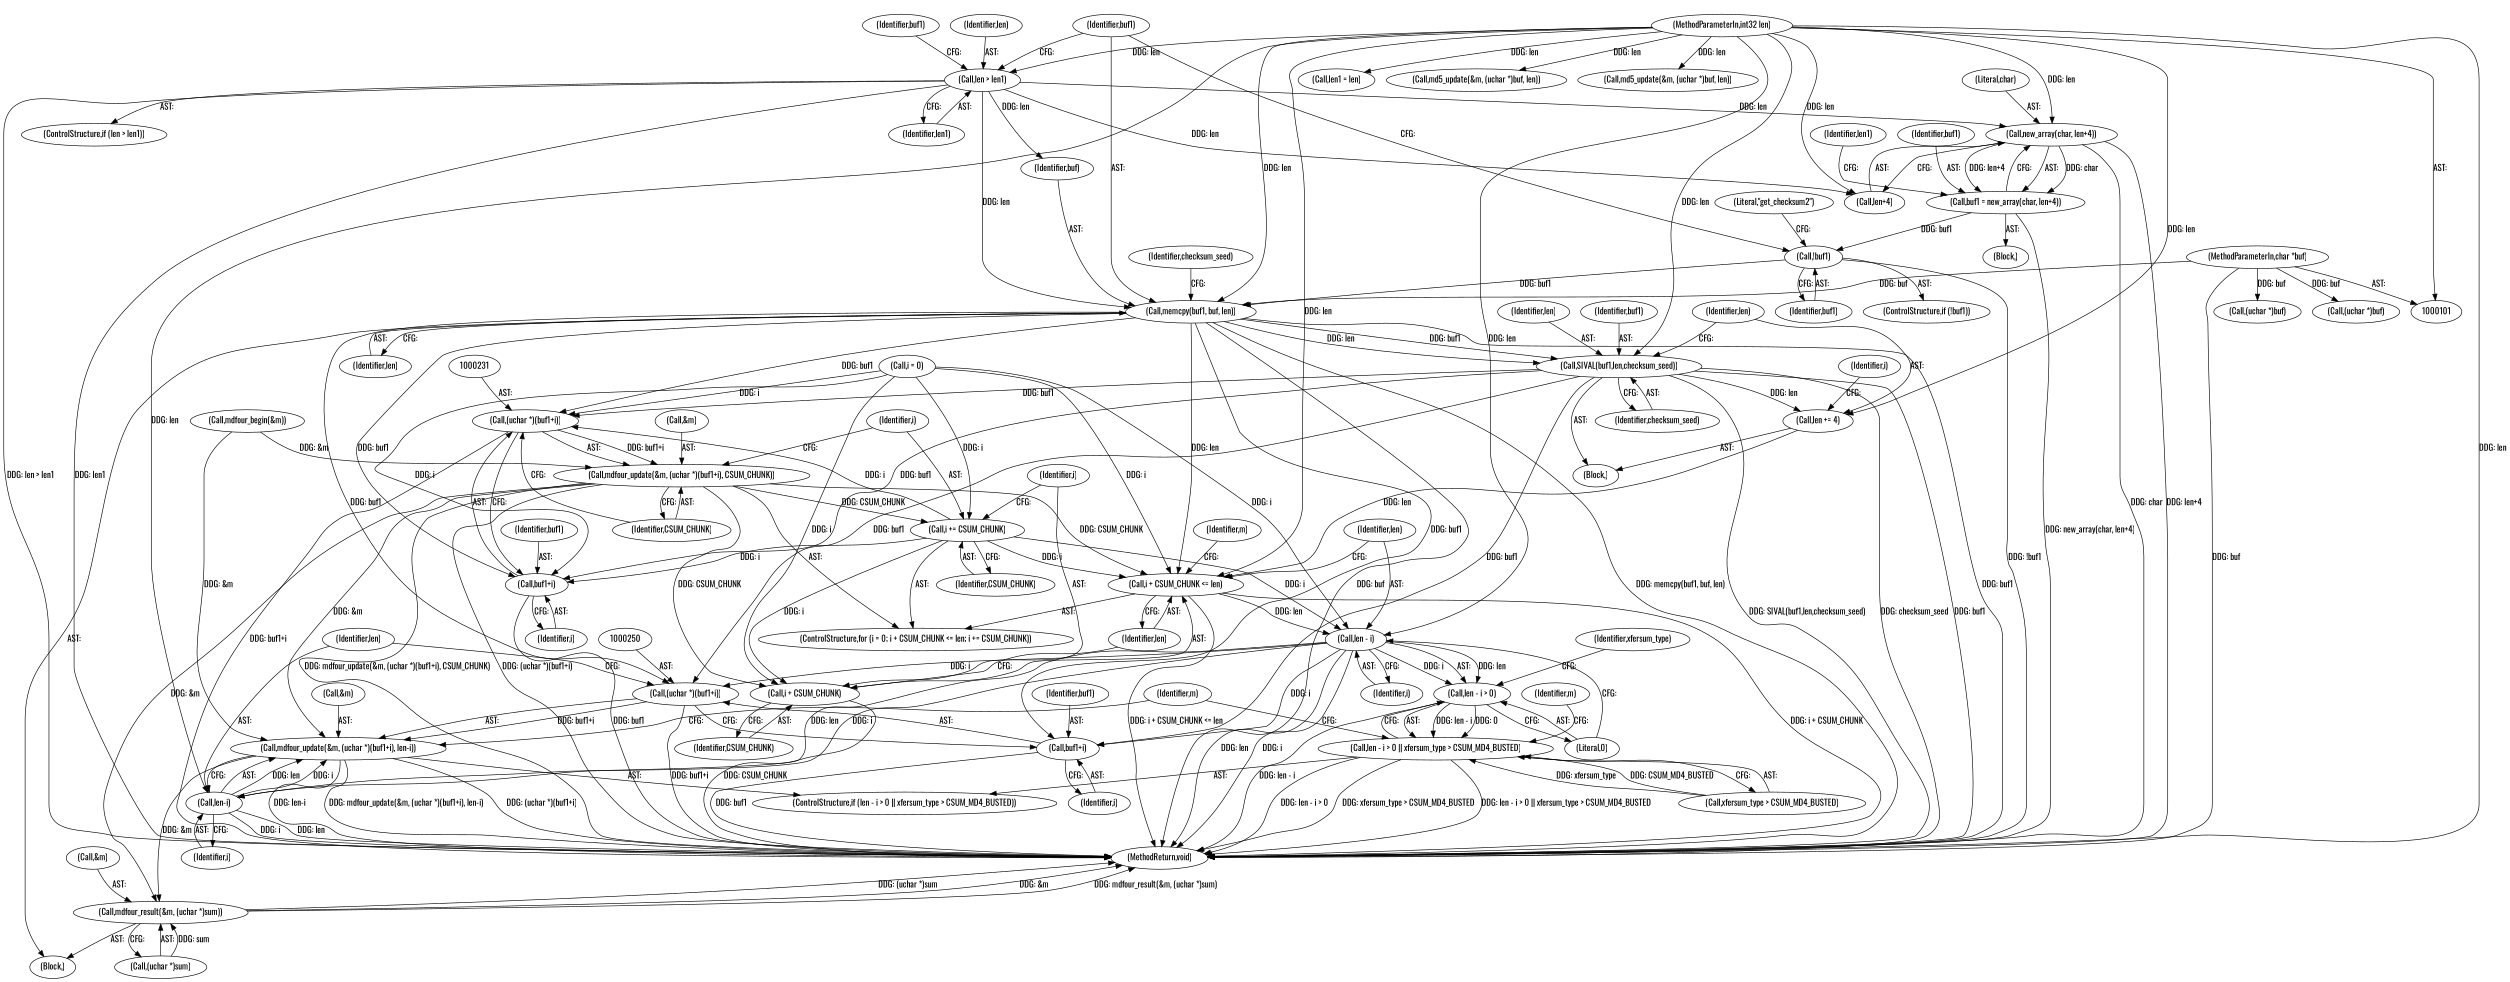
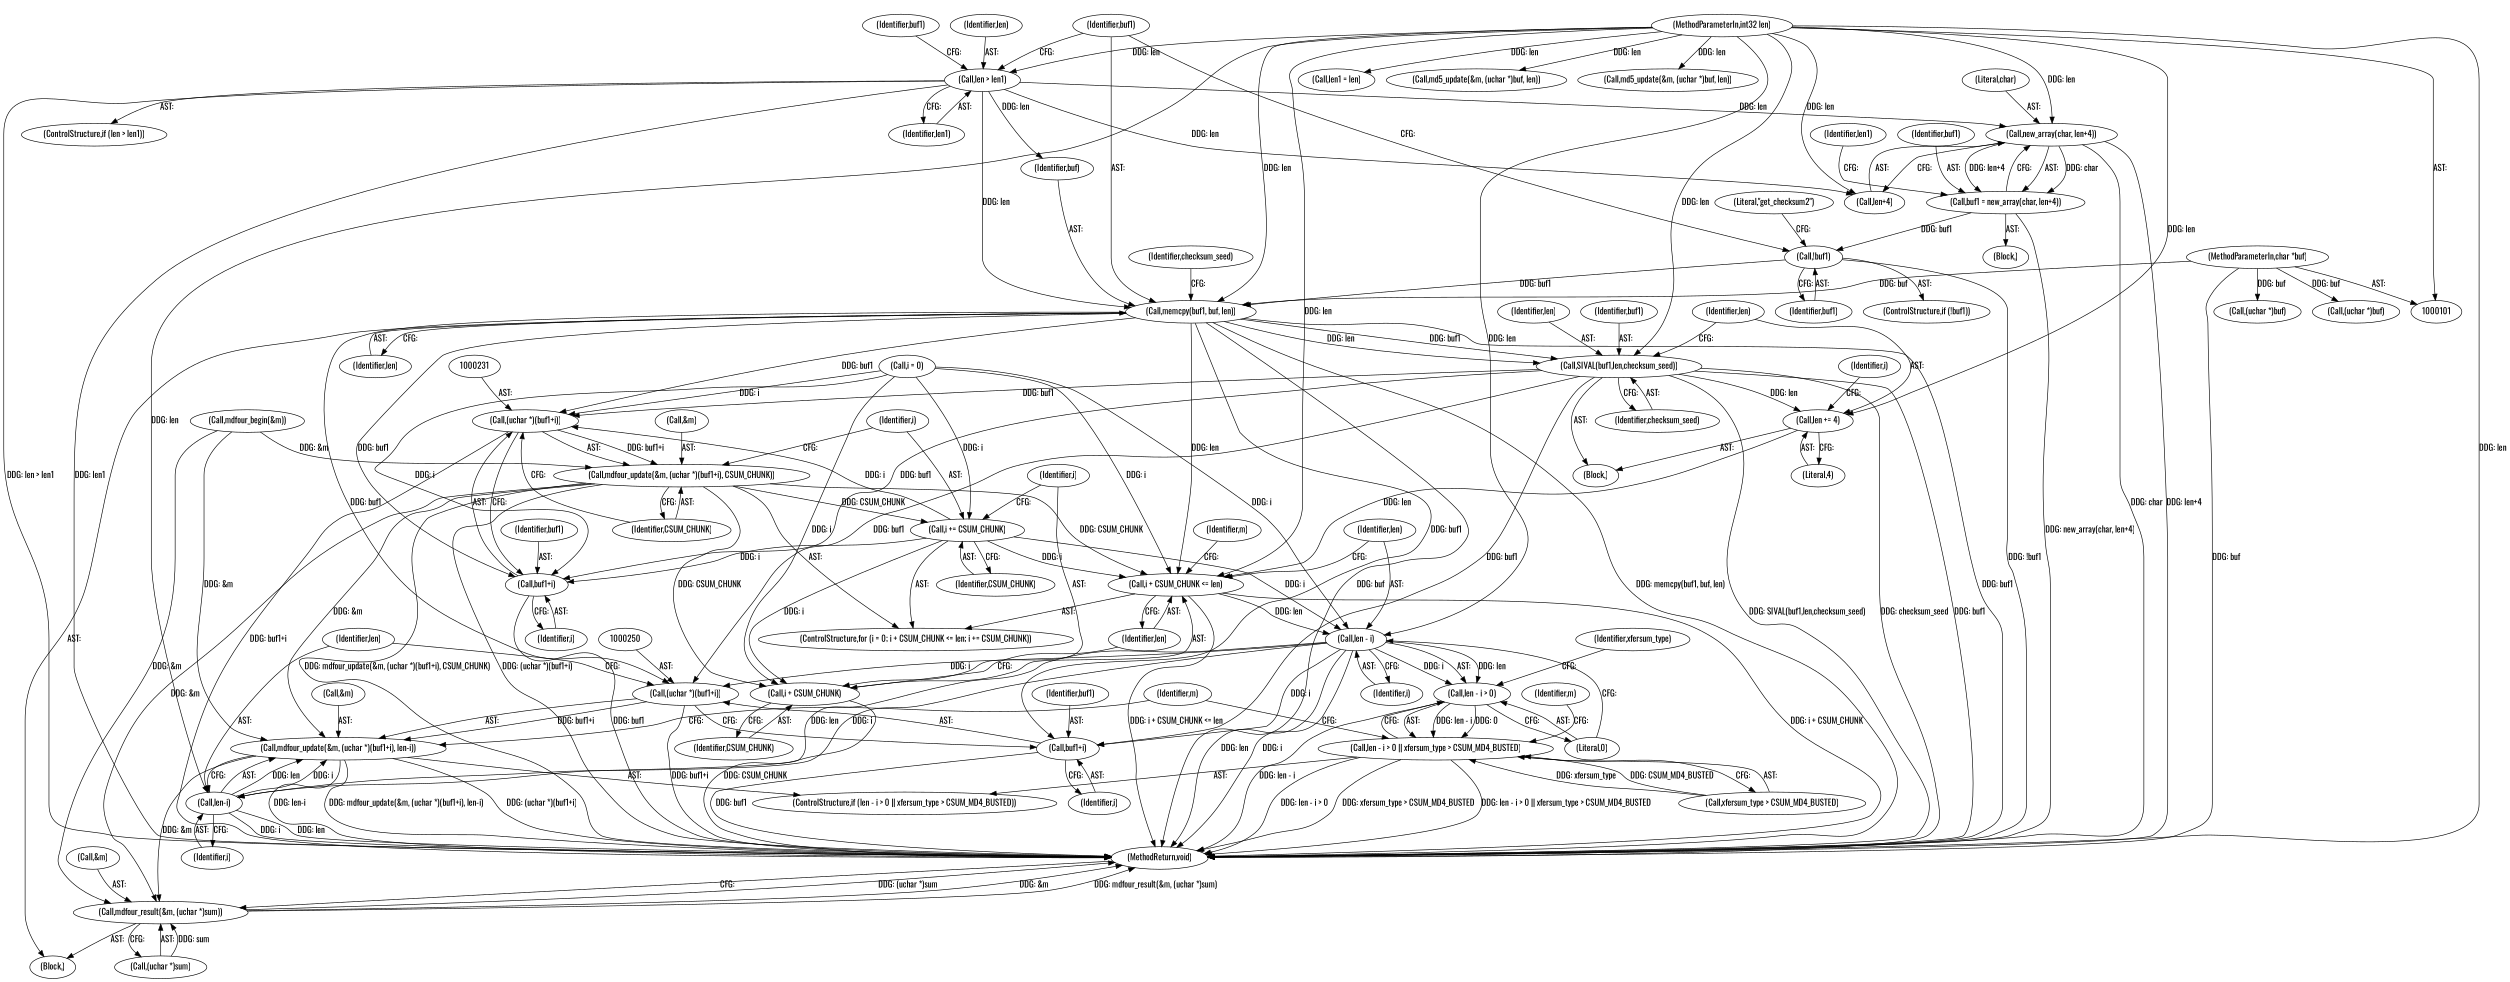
none -> (1818, 476)
none -> (145, 676)
none -> (680, 884)
